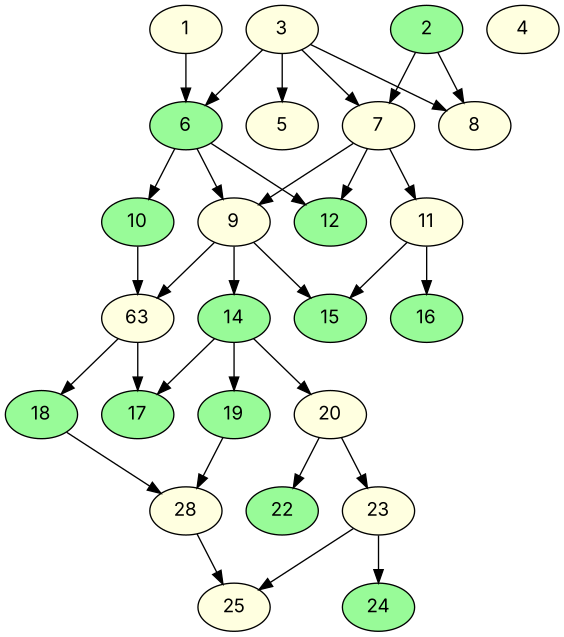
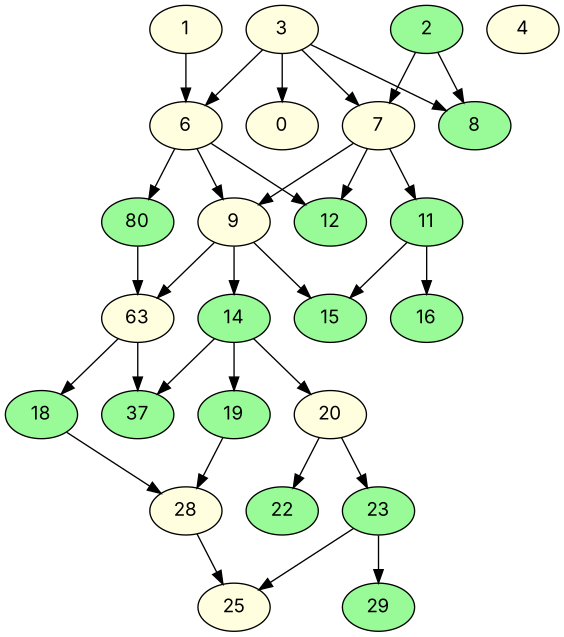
(186, 126) -> (186, 126)
(282, 126) -> (282, 126)
(475, 126) -> (475, 126)
(138, 222) -> (138, 222)
(427, 222) -> (427, 222)
(138, 415) -> (138, 415)
(379, 511) -> (379, 511)
(379, 607) -> (379, 607)
